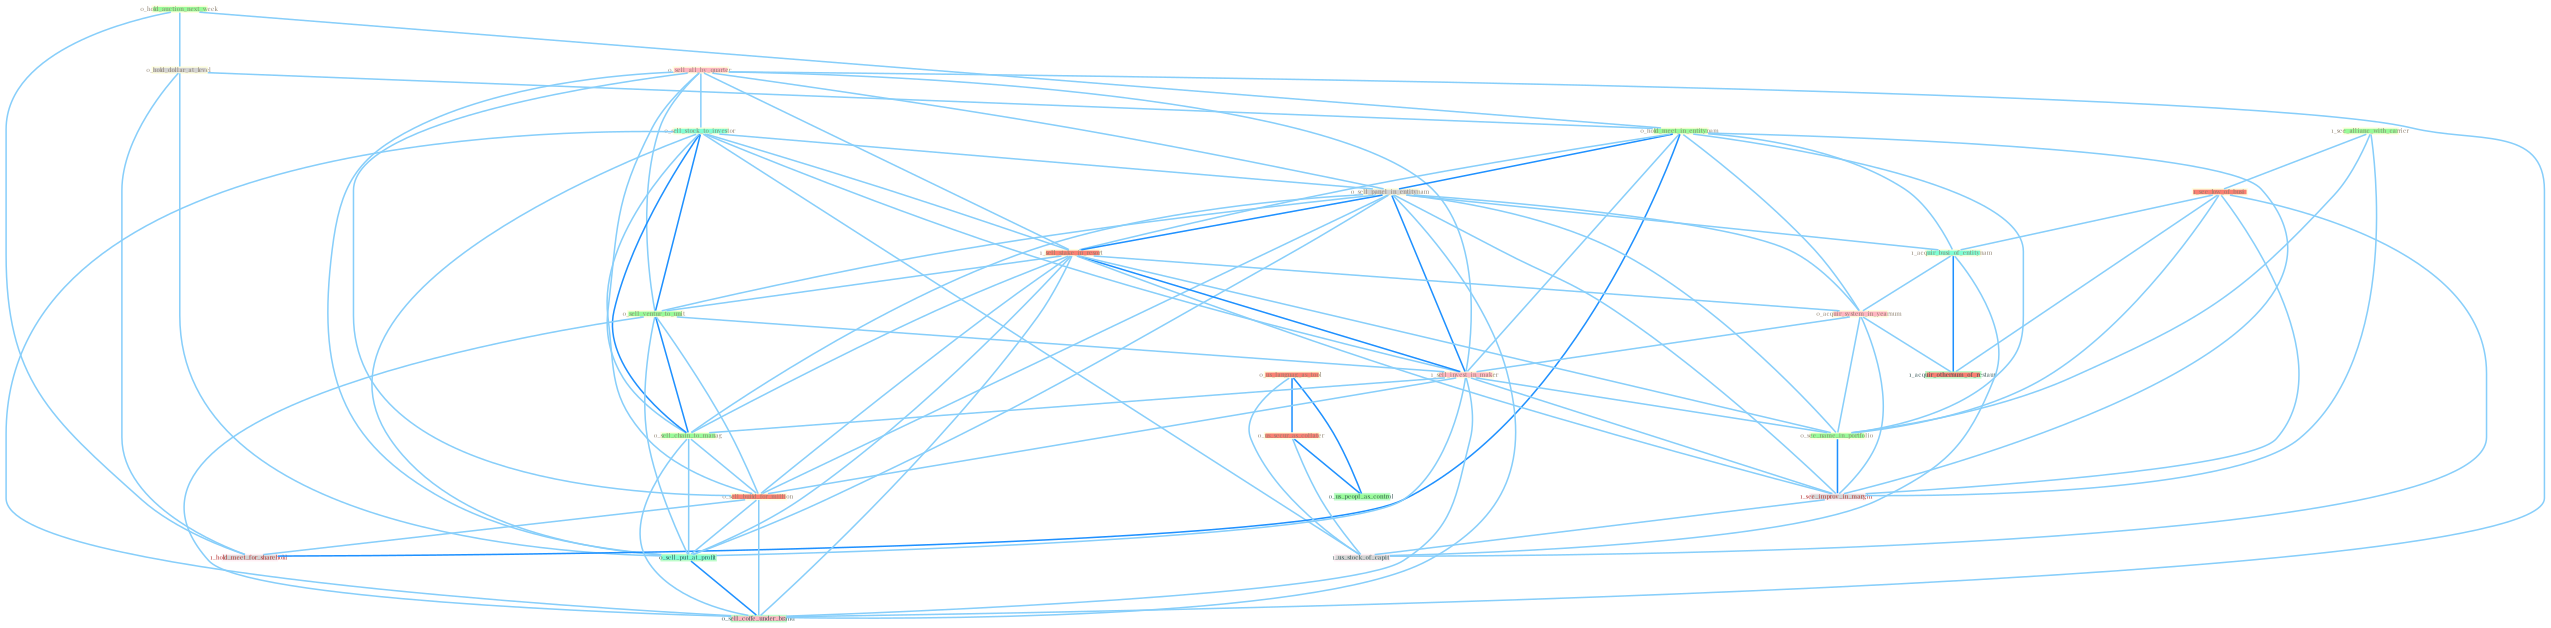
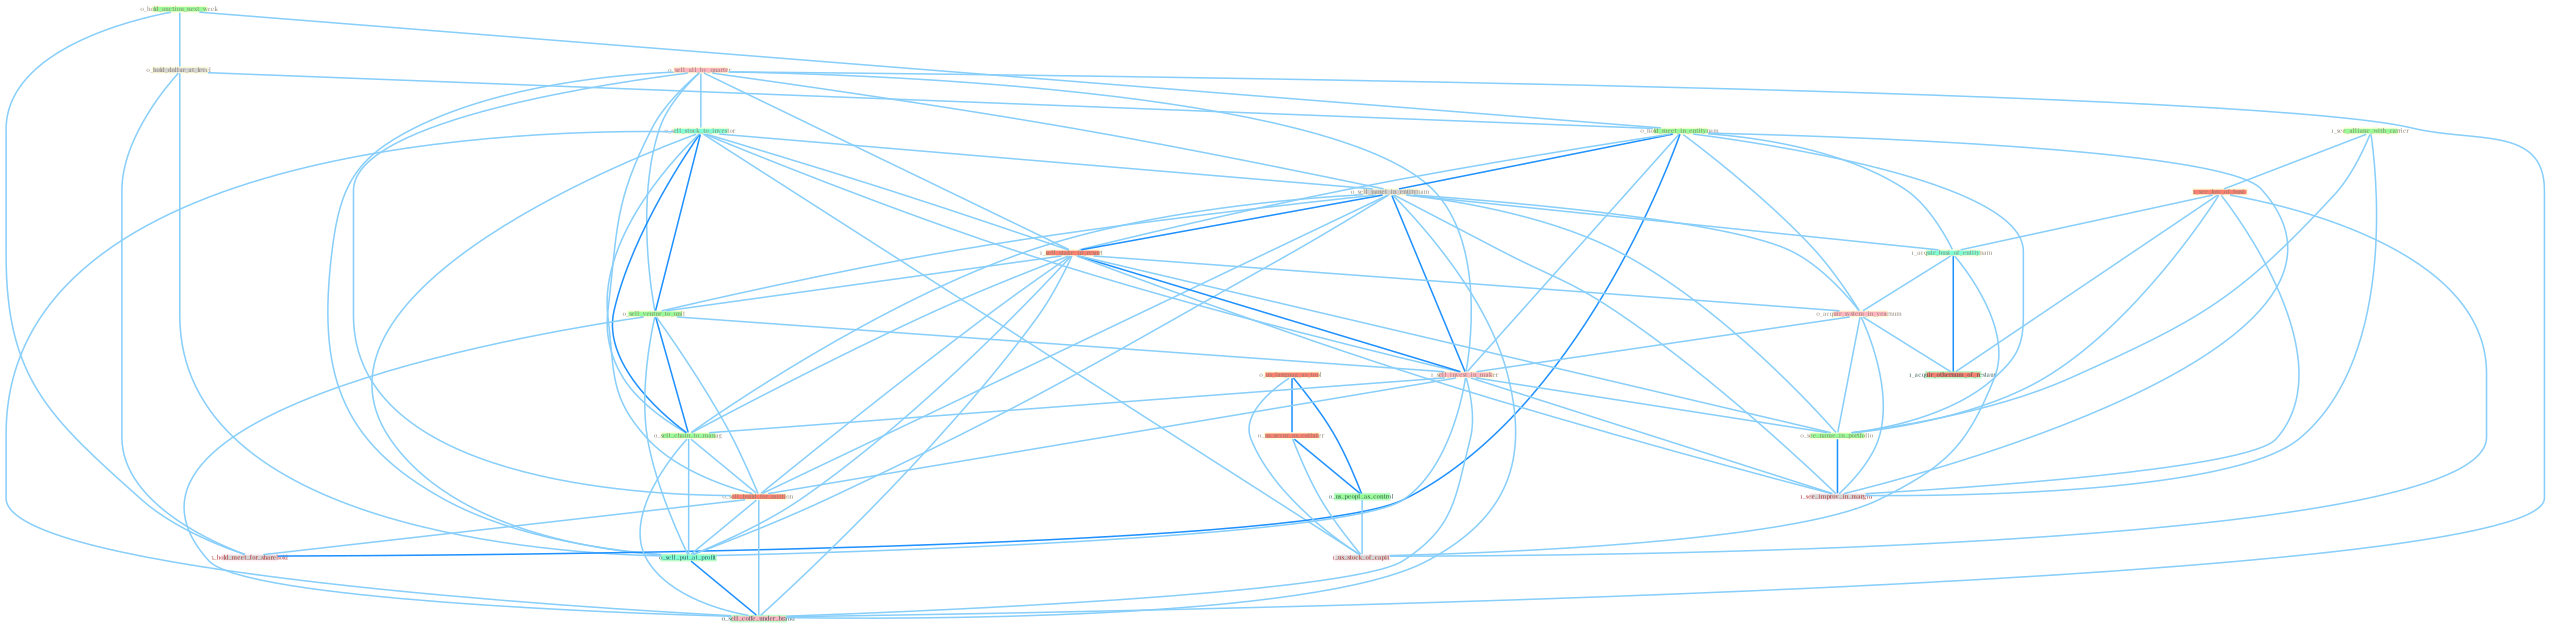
(1600, 527) -> (1362, 527)
(250, 558) -> (250, 558)
(1362, 558) -> (1362, 558)
